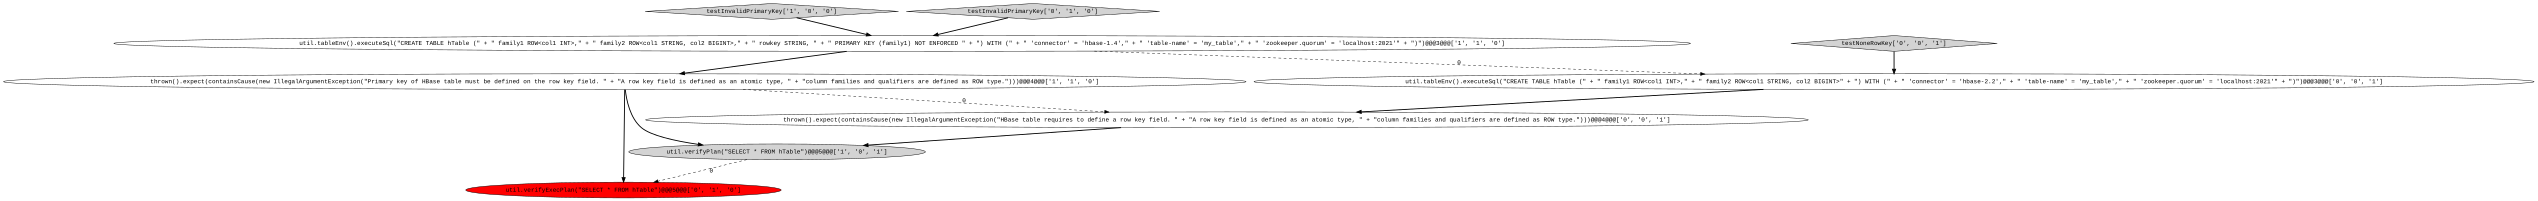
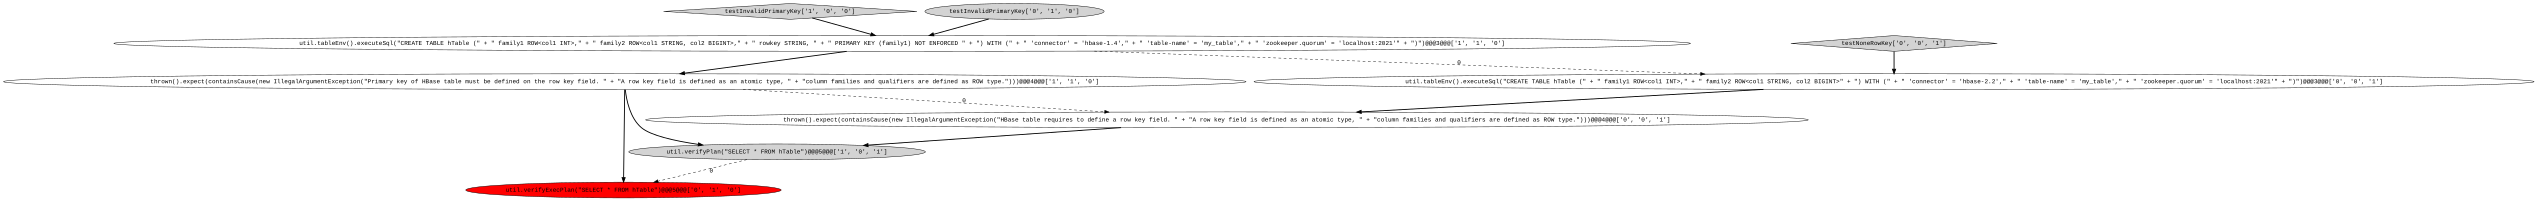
(1033, 11) -> (1015, 11)
